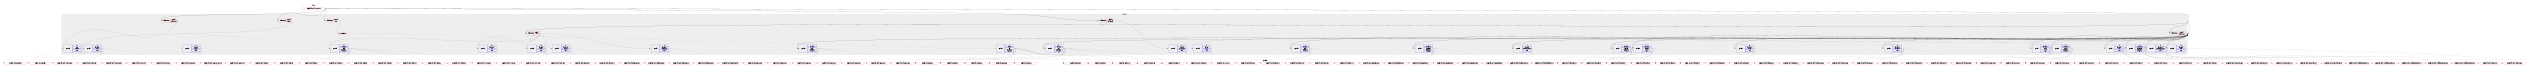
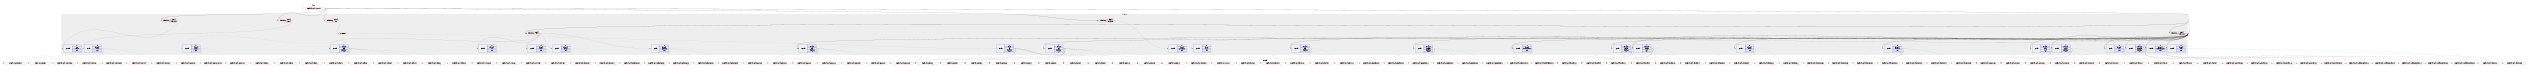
none -> (1051, 63)
(1692, 63) -> (1692, 63)
